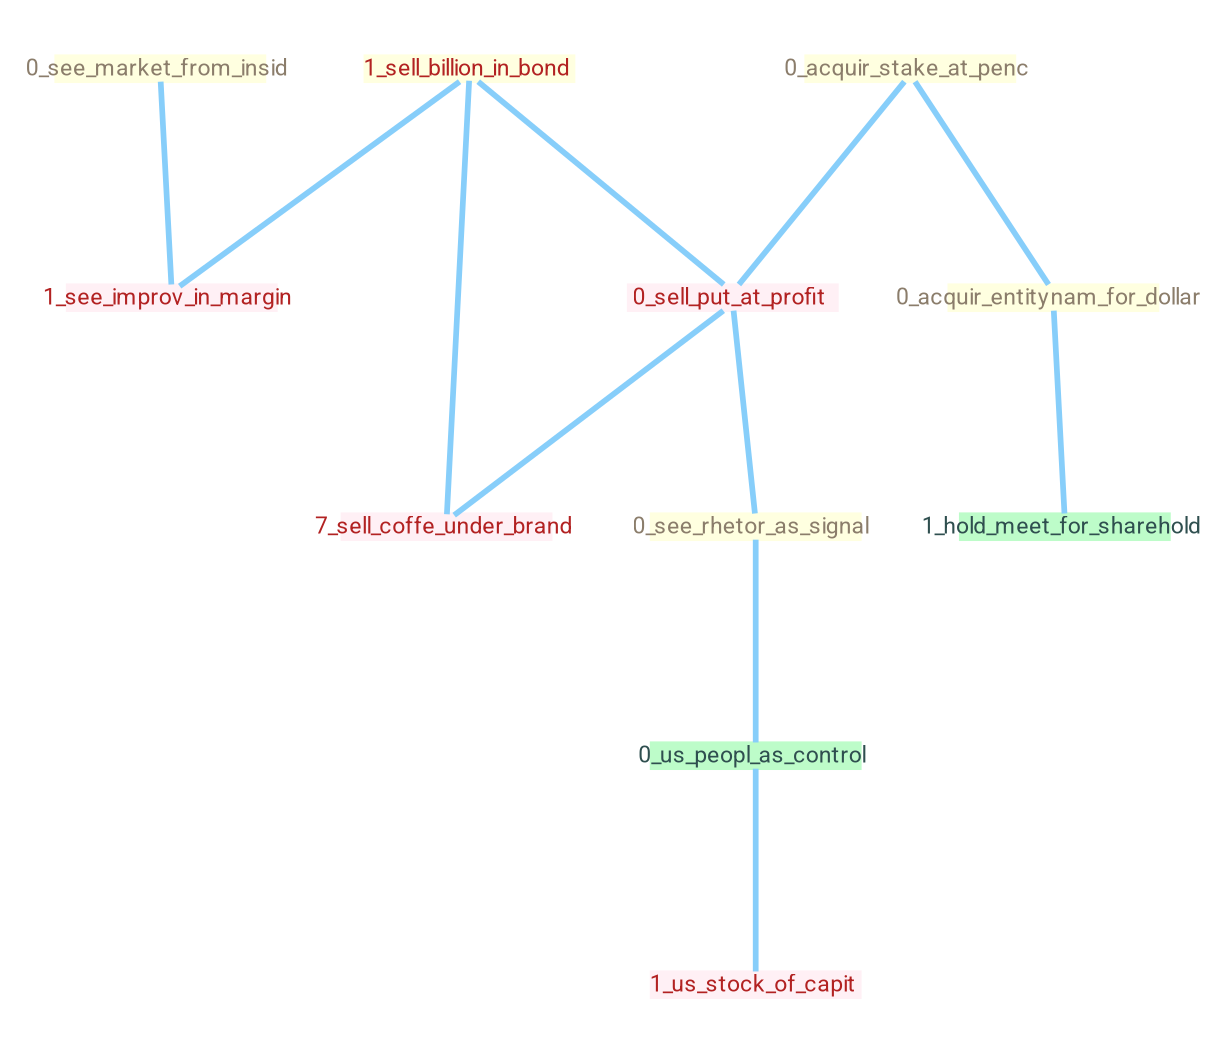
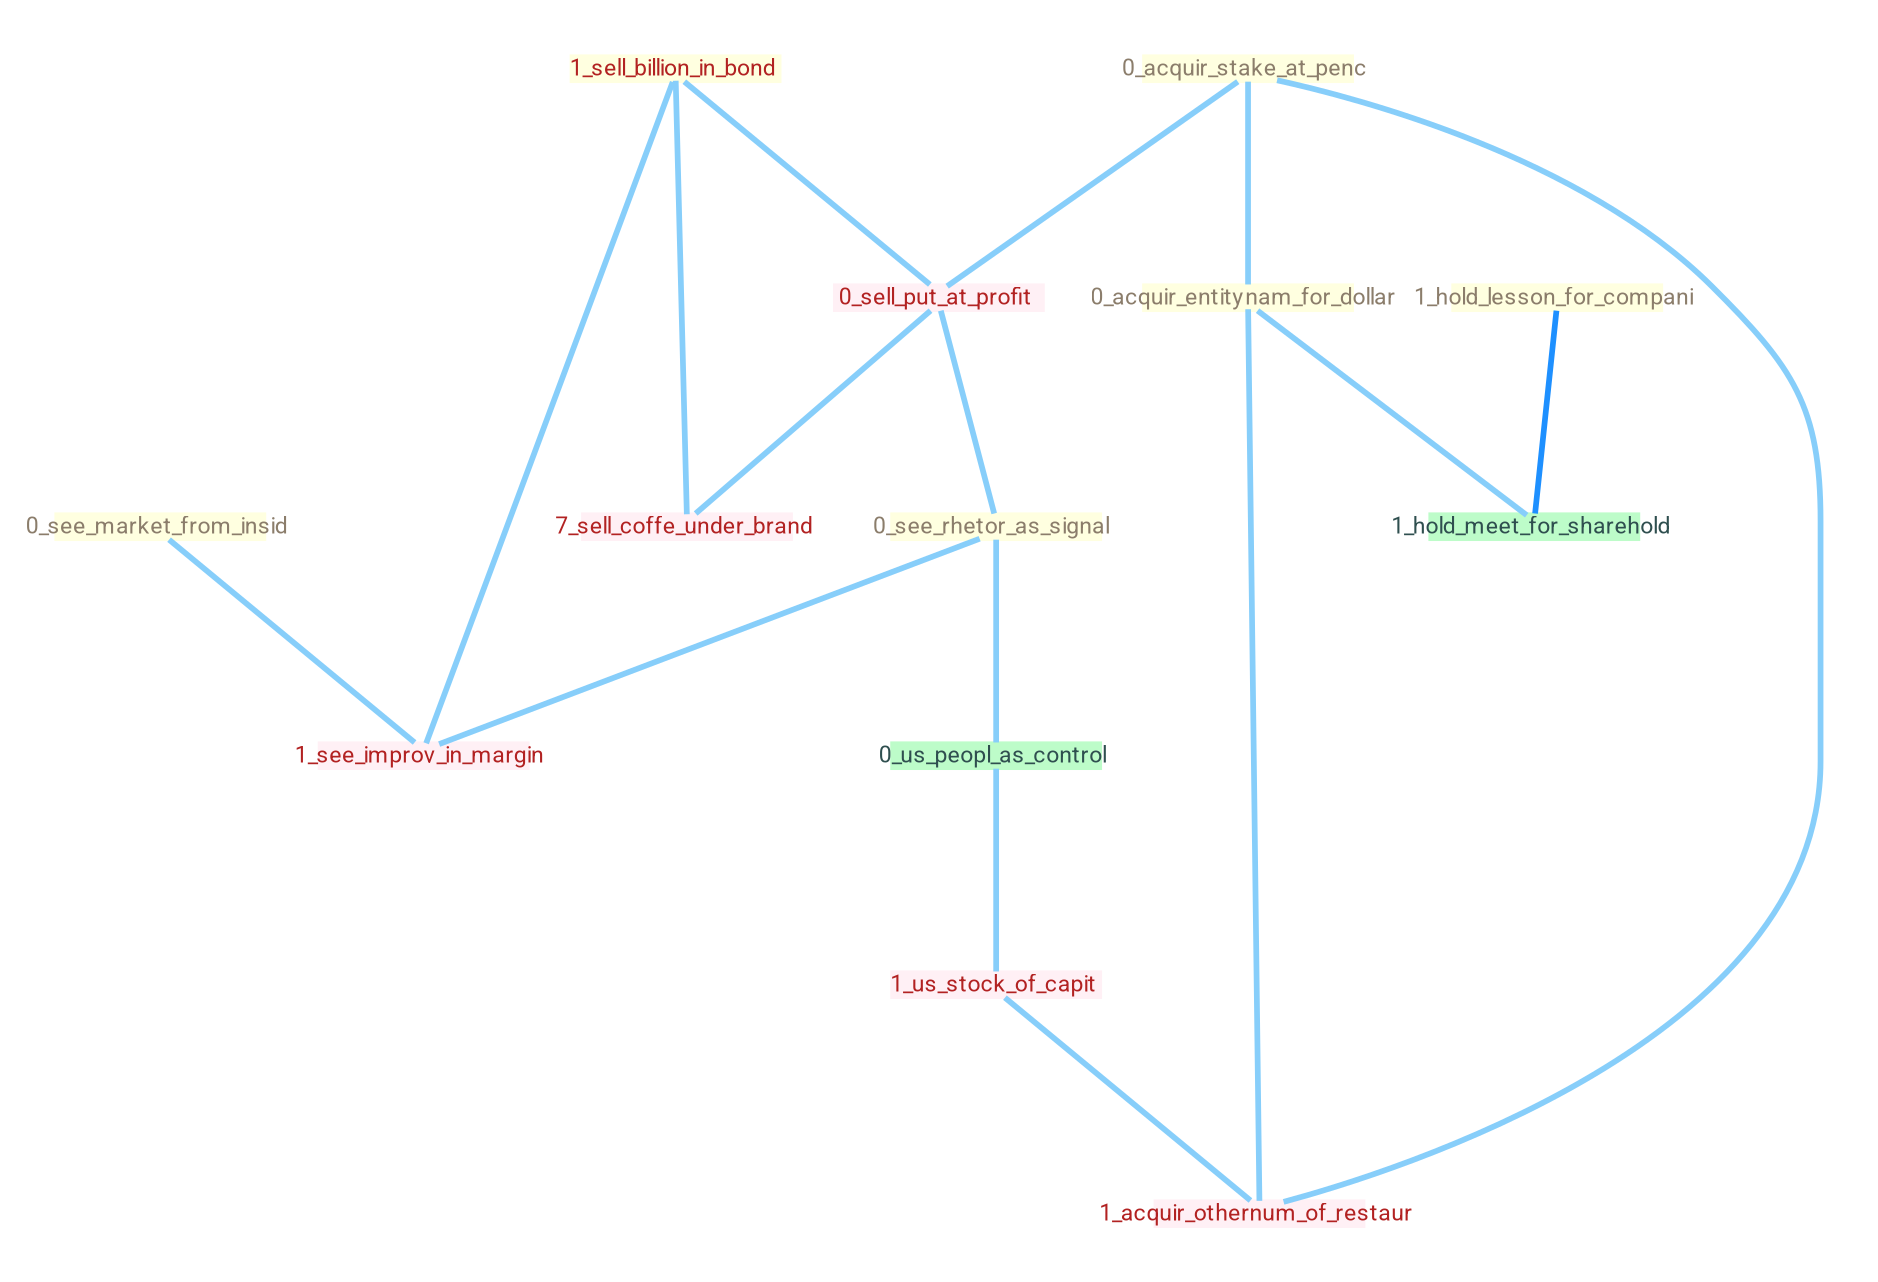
none -> (1557, 298)
none -> (709, 641)
none -> (1260, 1214)
